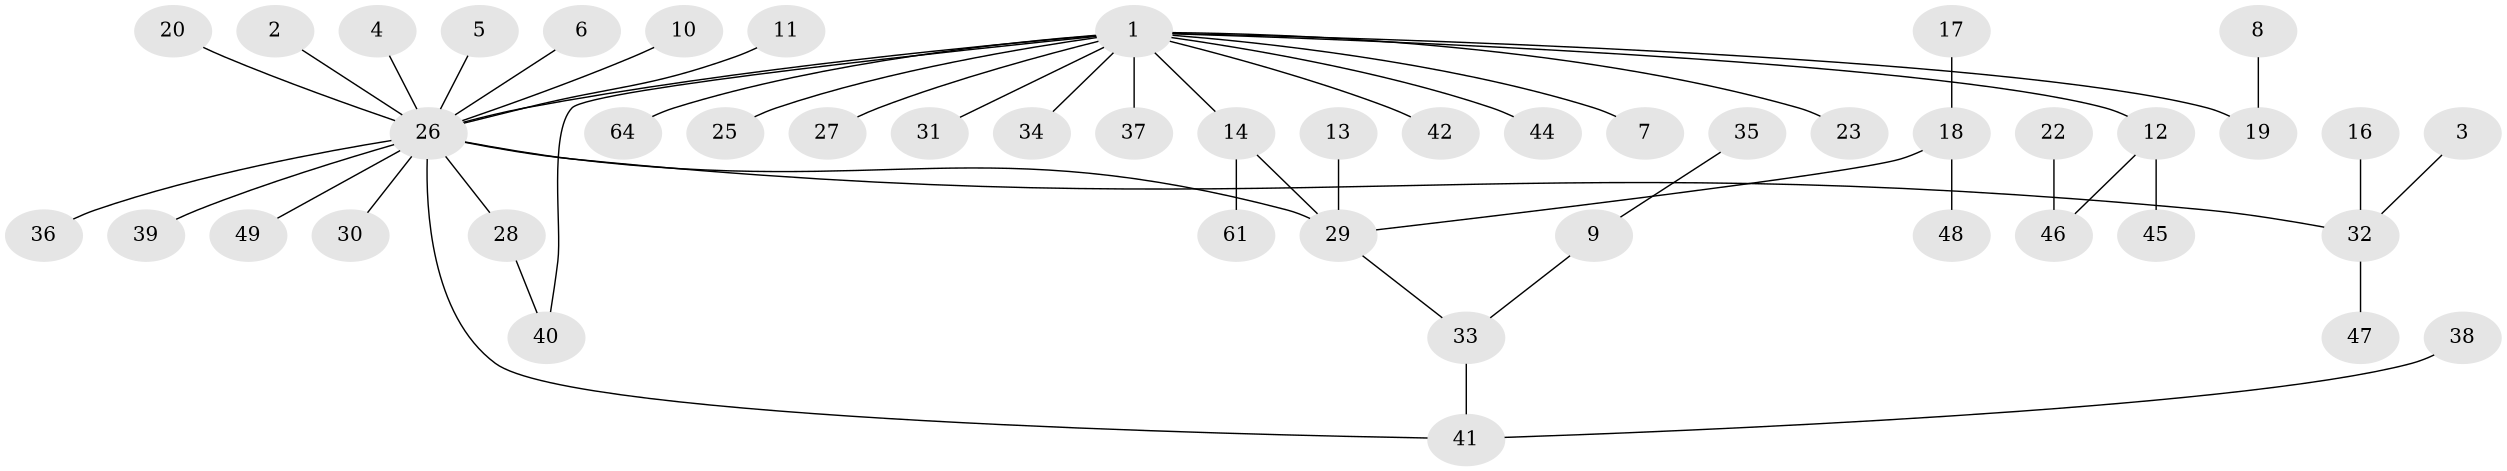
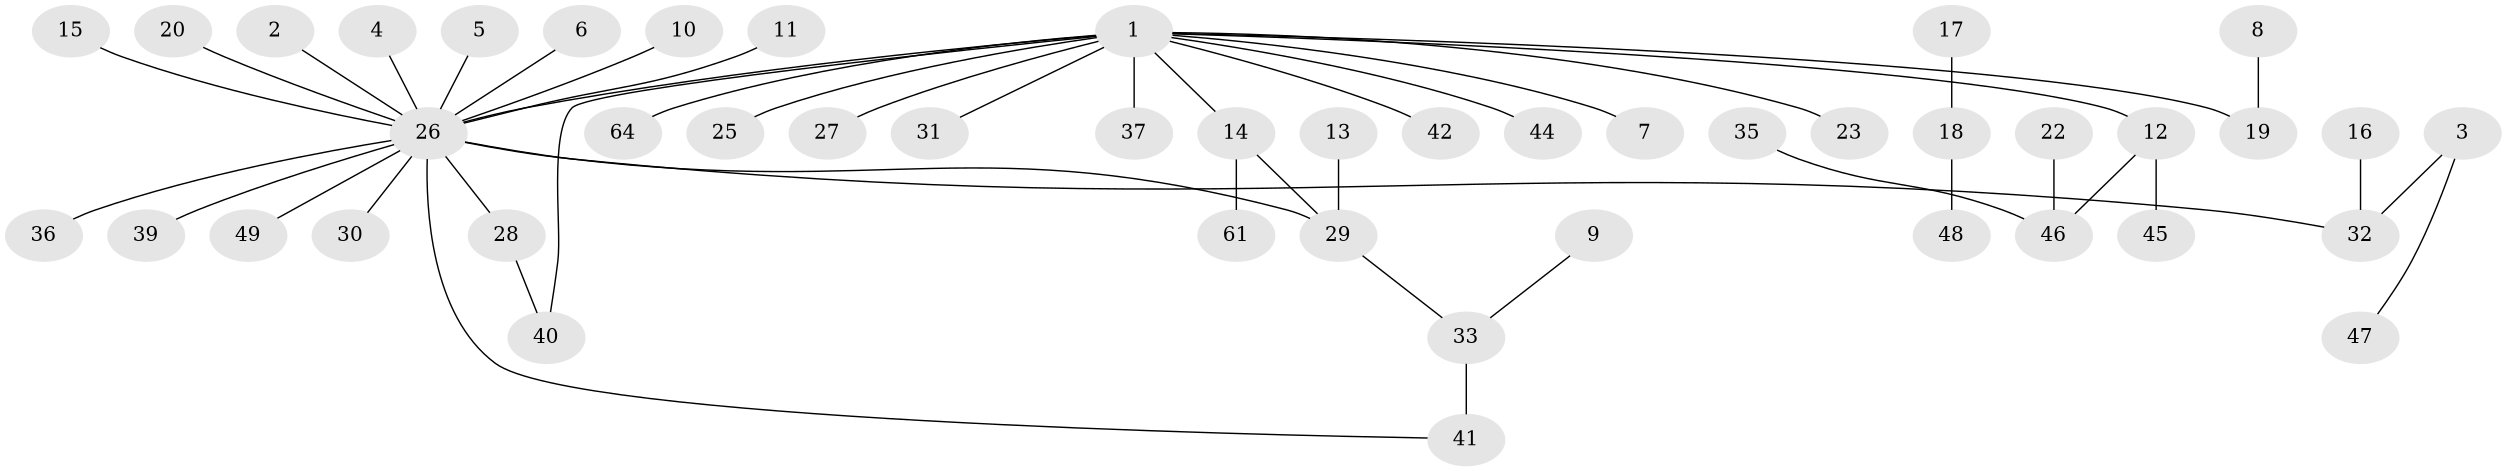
none -> (71, 31)
(1032, 133) -> none
(1688, 173) -> (1869, 179)
(1678, 193) -> none
(2361, 287) -> (2422, 240)
(2463, 338) -> none
